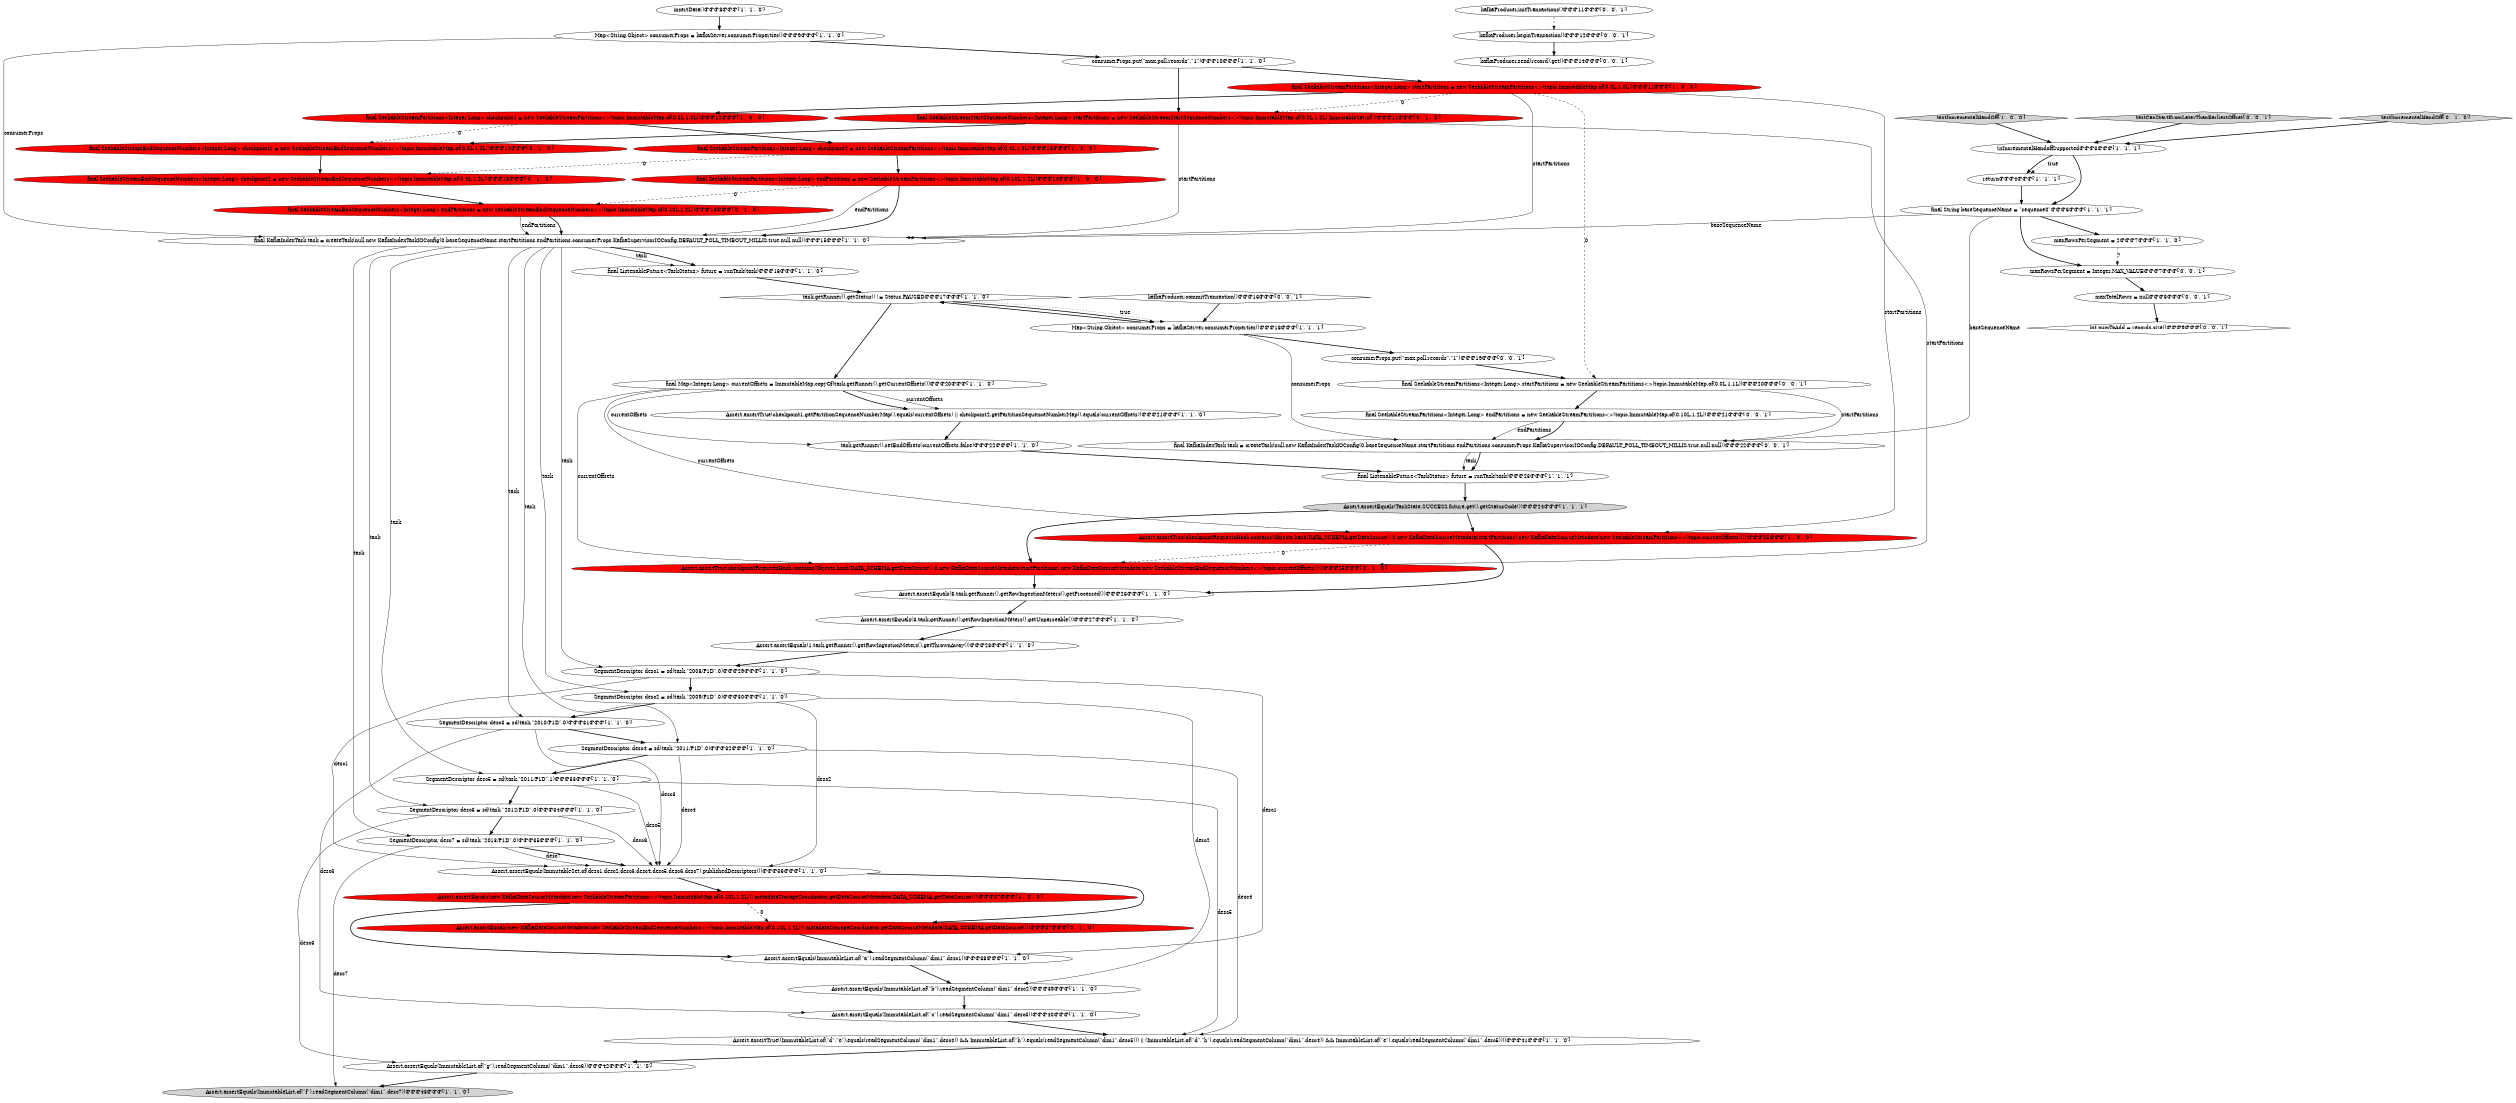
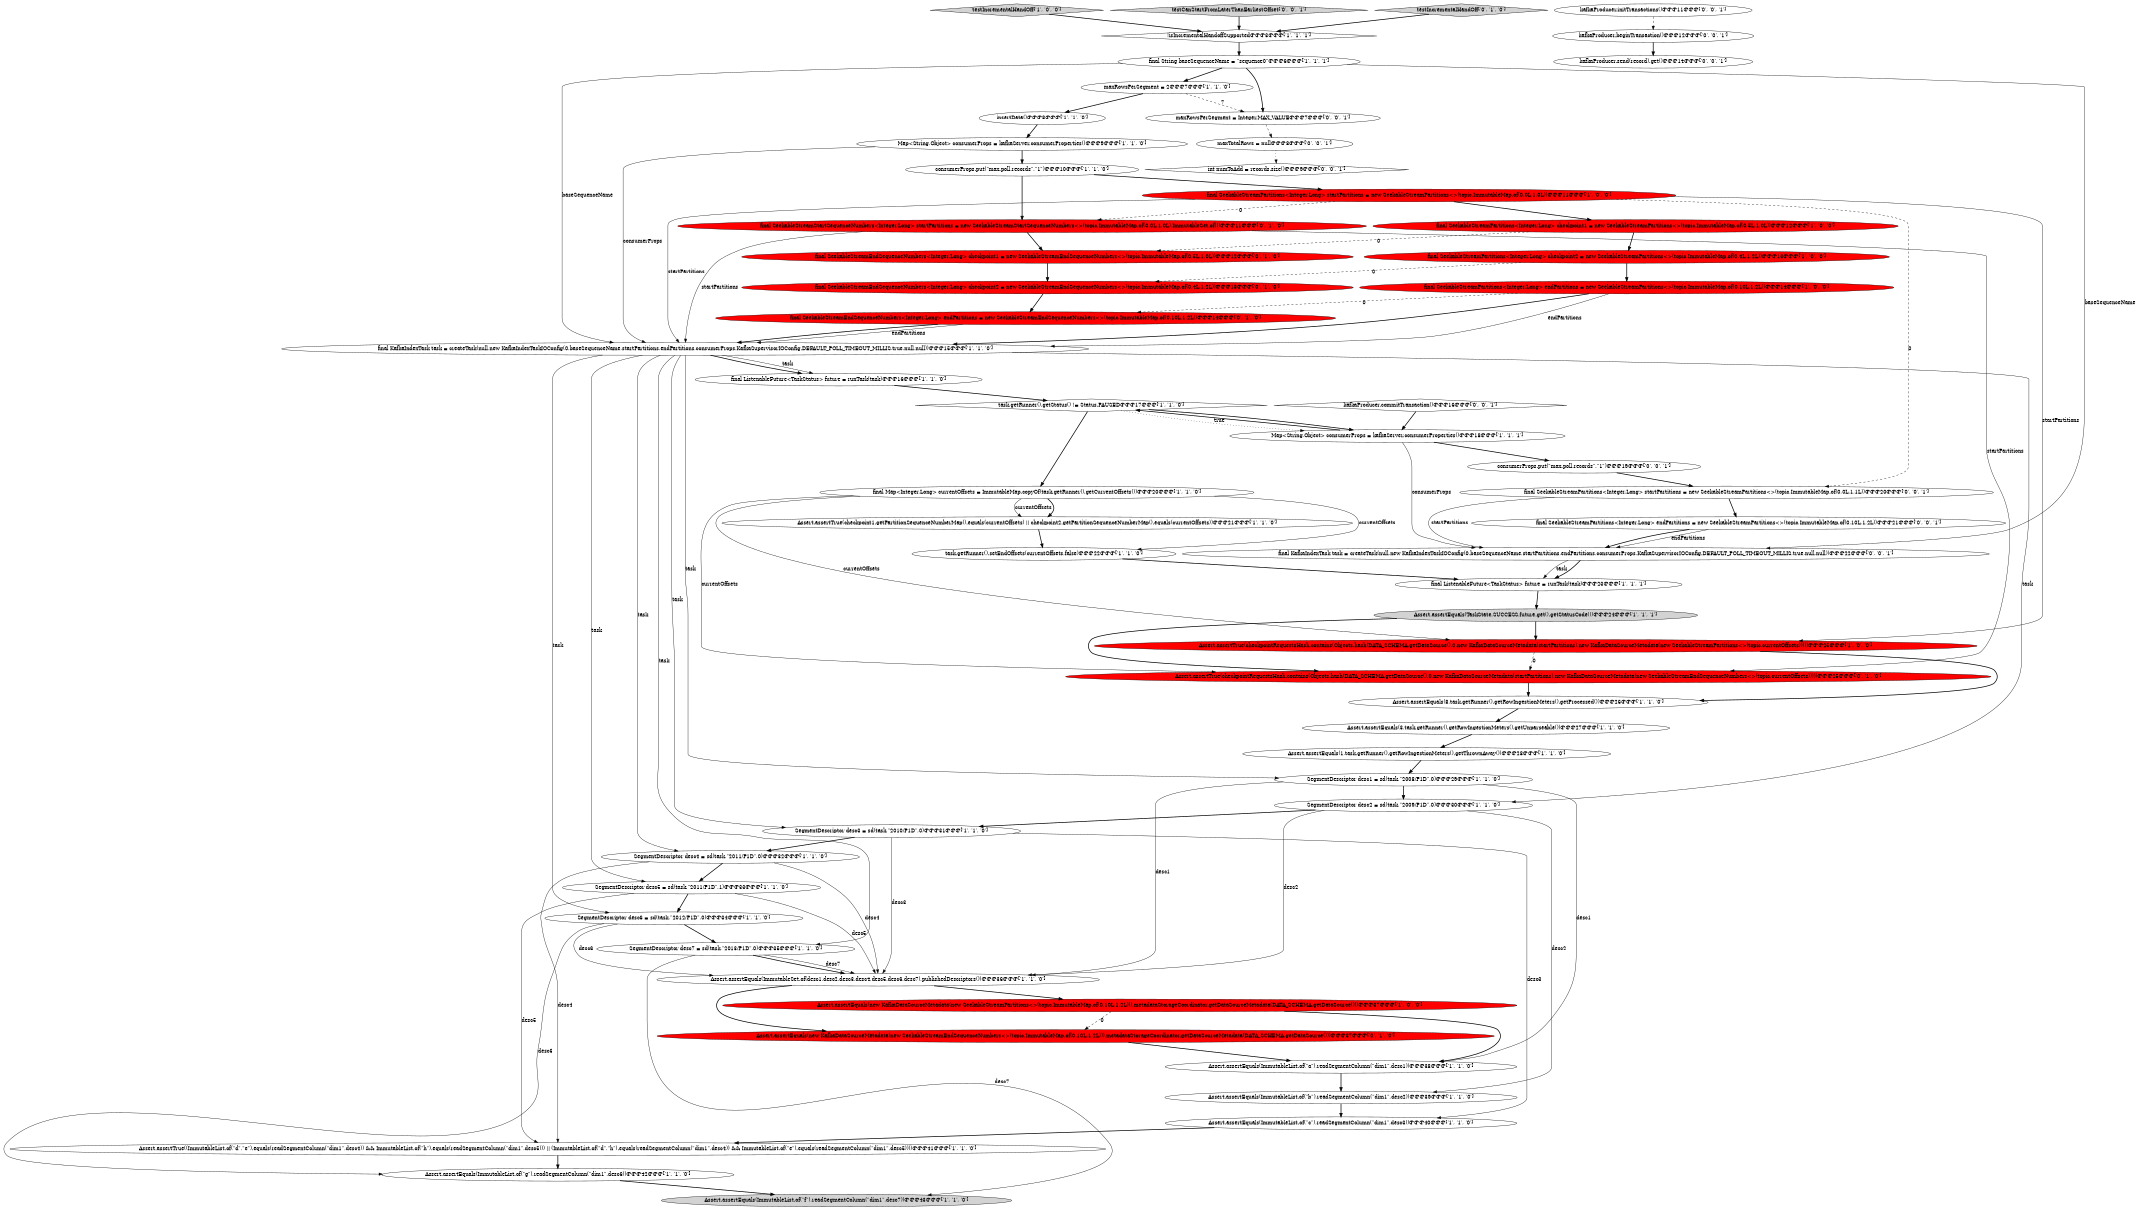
none -> (1106, 103)
(2068, 149) -> (1239, 36)
(2021, 180) -> none
(2134, 283) -> (1268, 129)
(2155, 311) -> (1276, 155)
